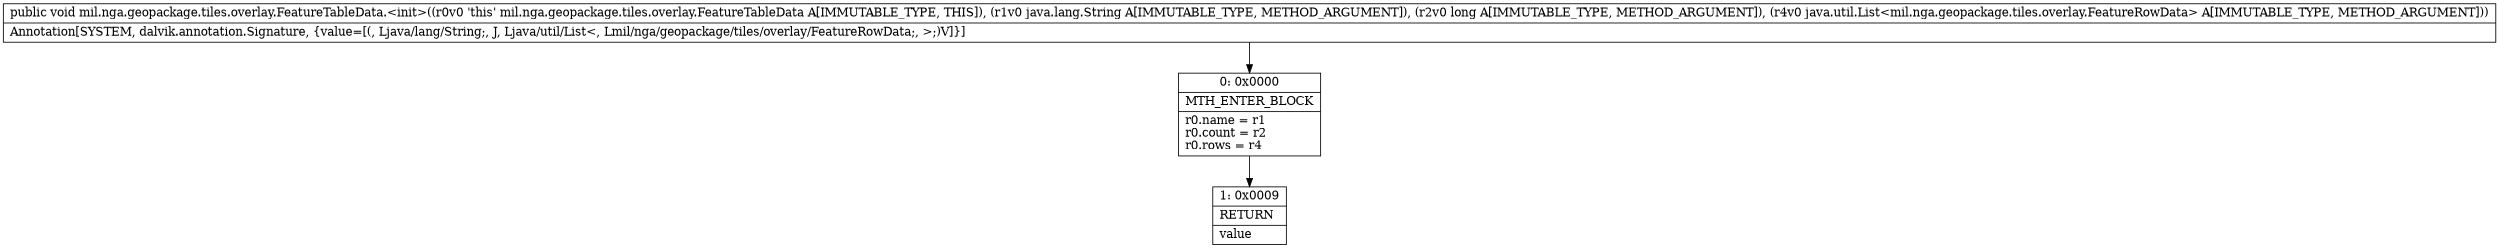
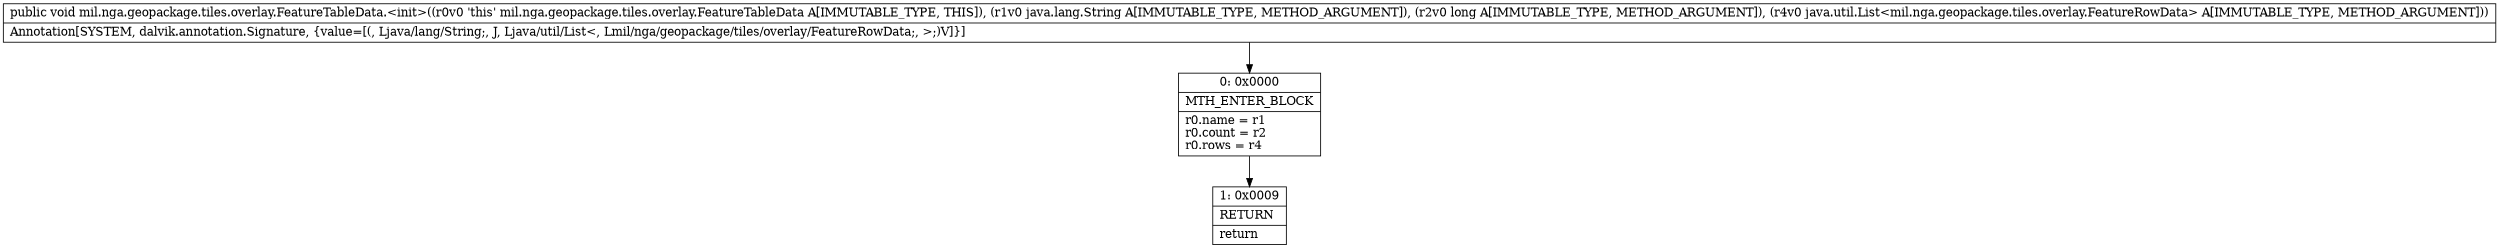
(1236, 235) -> (1239, 235)
